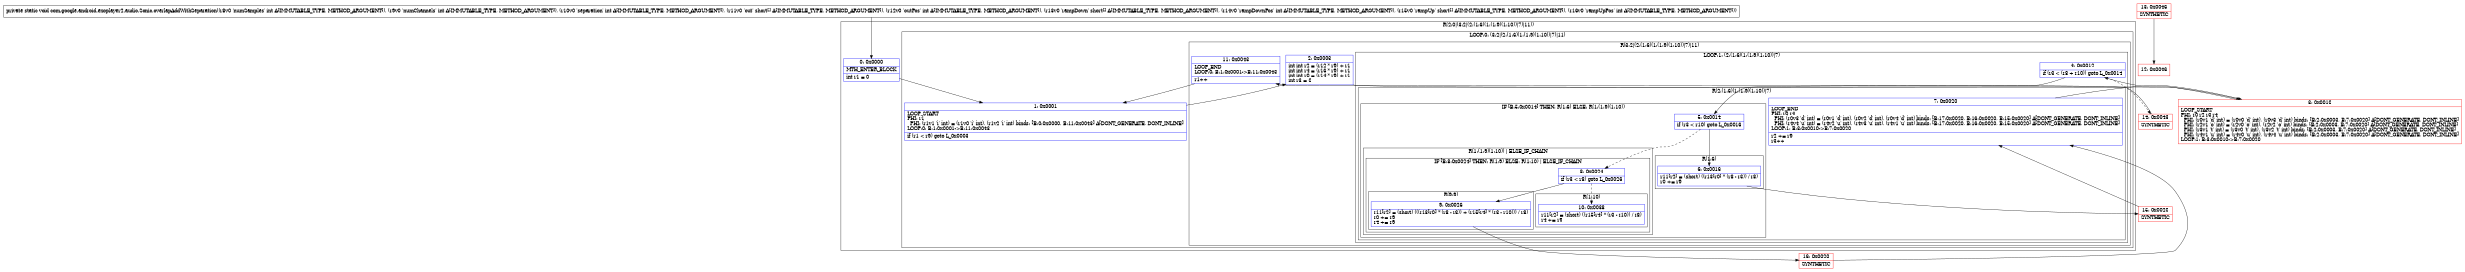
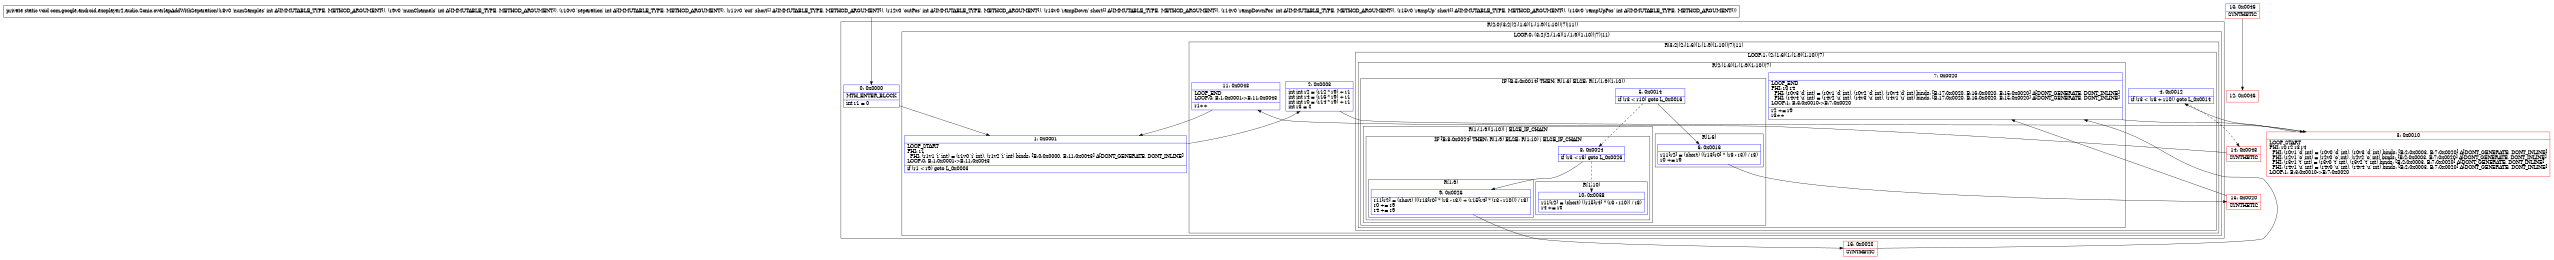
(1887, 86) -> none
(1451, 195) -> (1451, 183)
